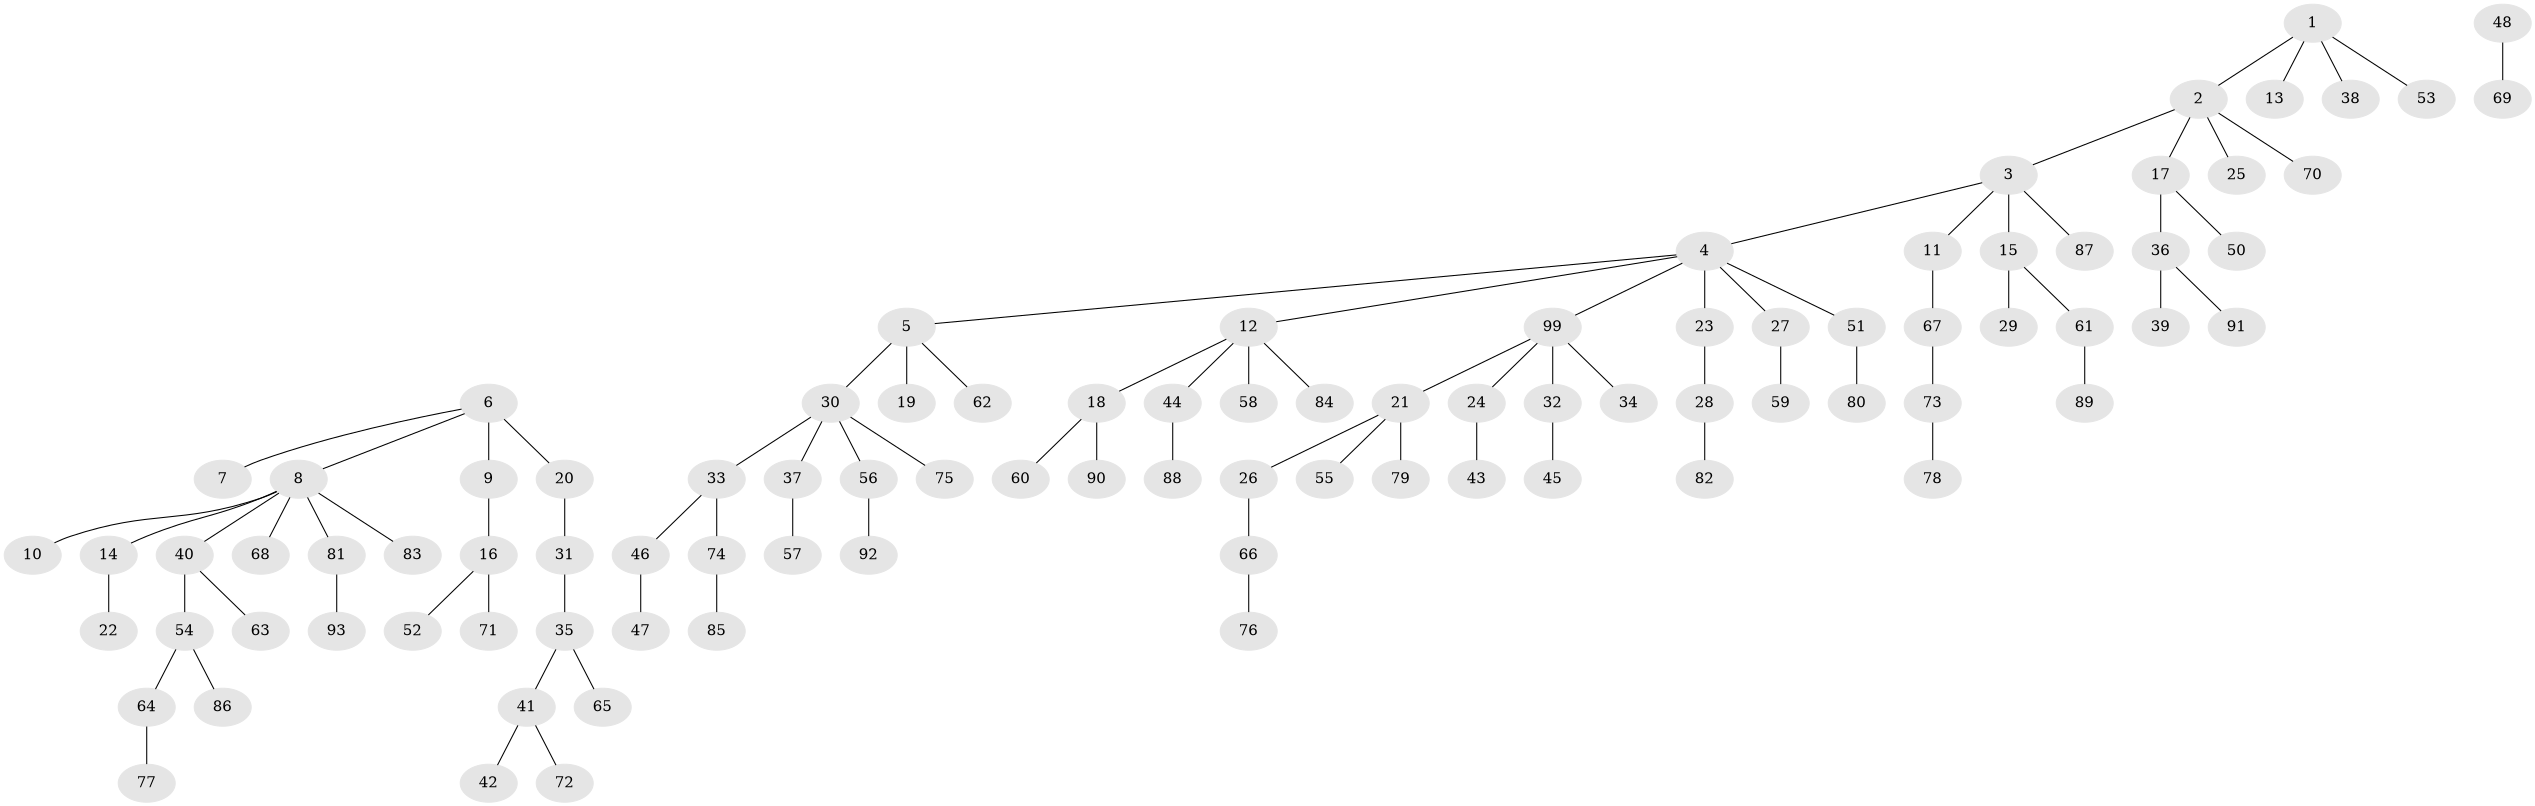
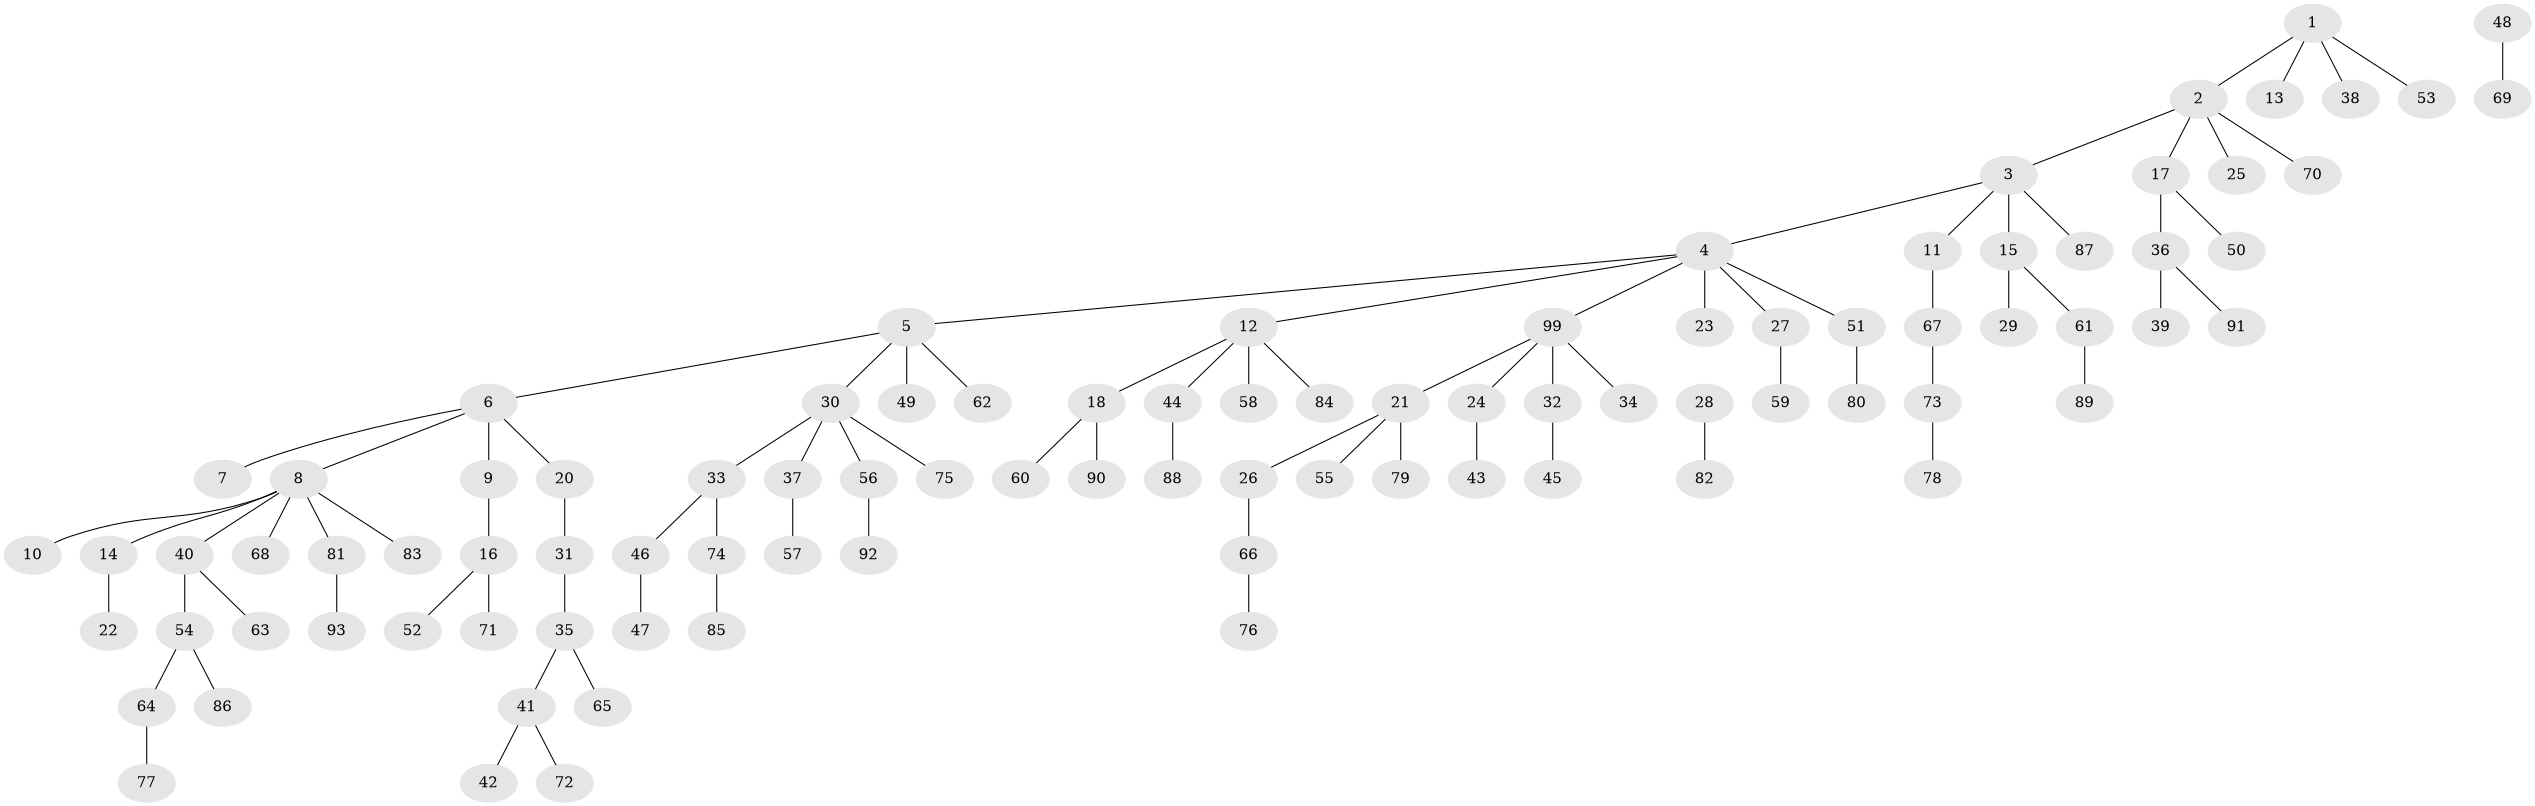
none -> (698, 365)
(1705, 365) -> none
(907, 403) -> (907, 403)
